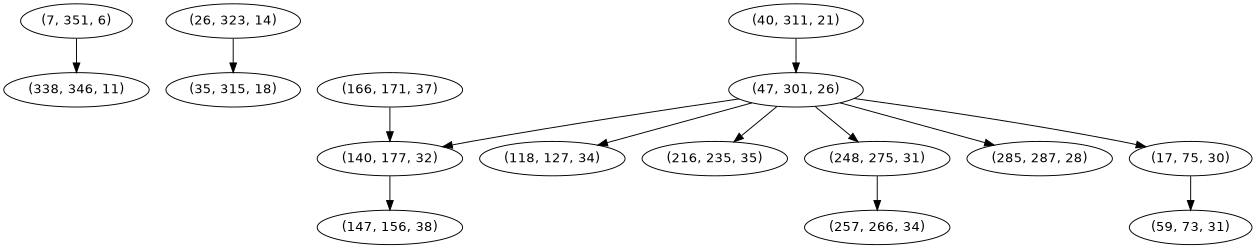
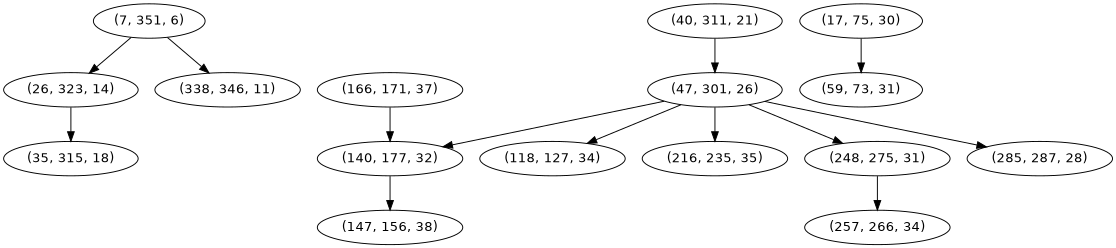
none -> (114, 52)
(996, 120) -> none
